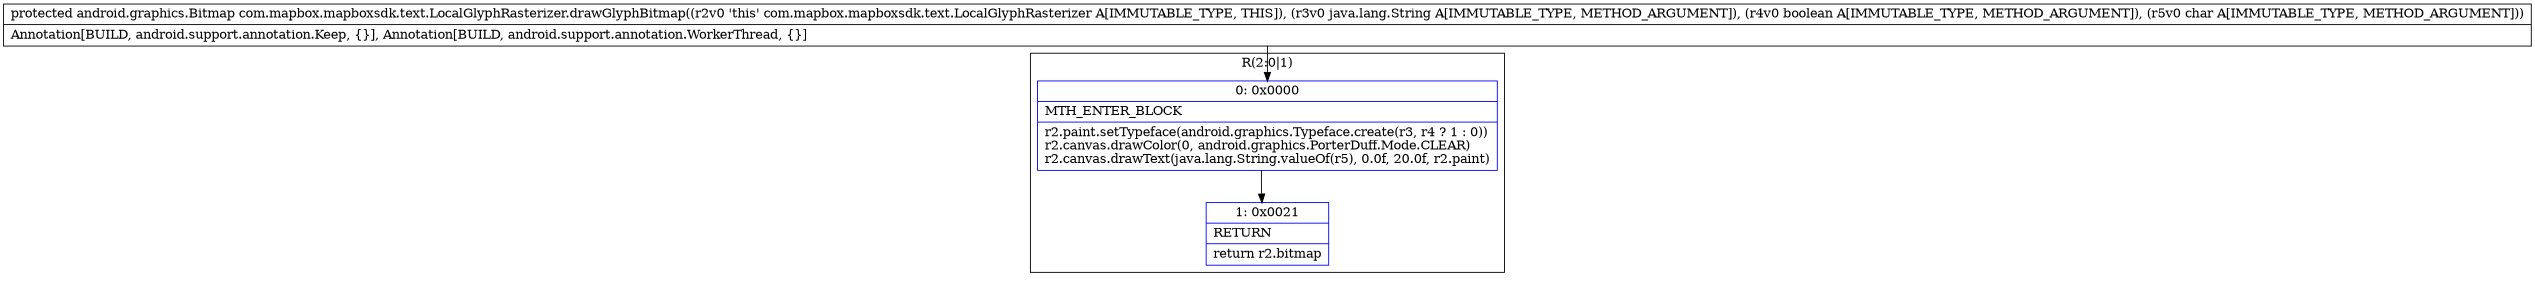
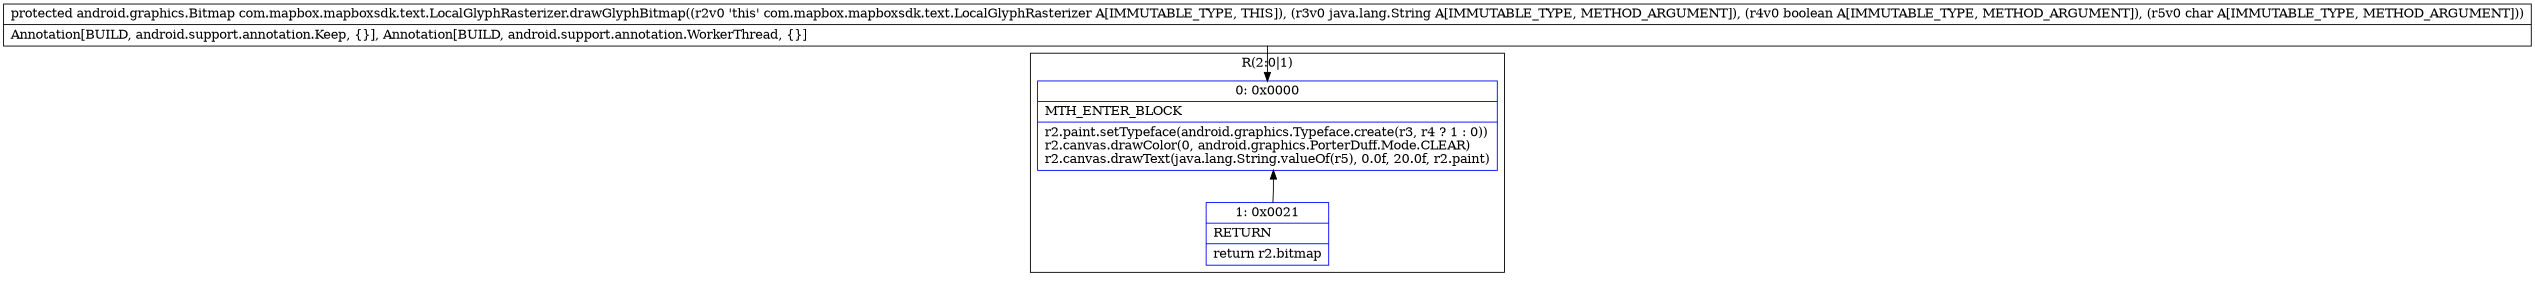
(1261, 182) -> (1273, 191)
